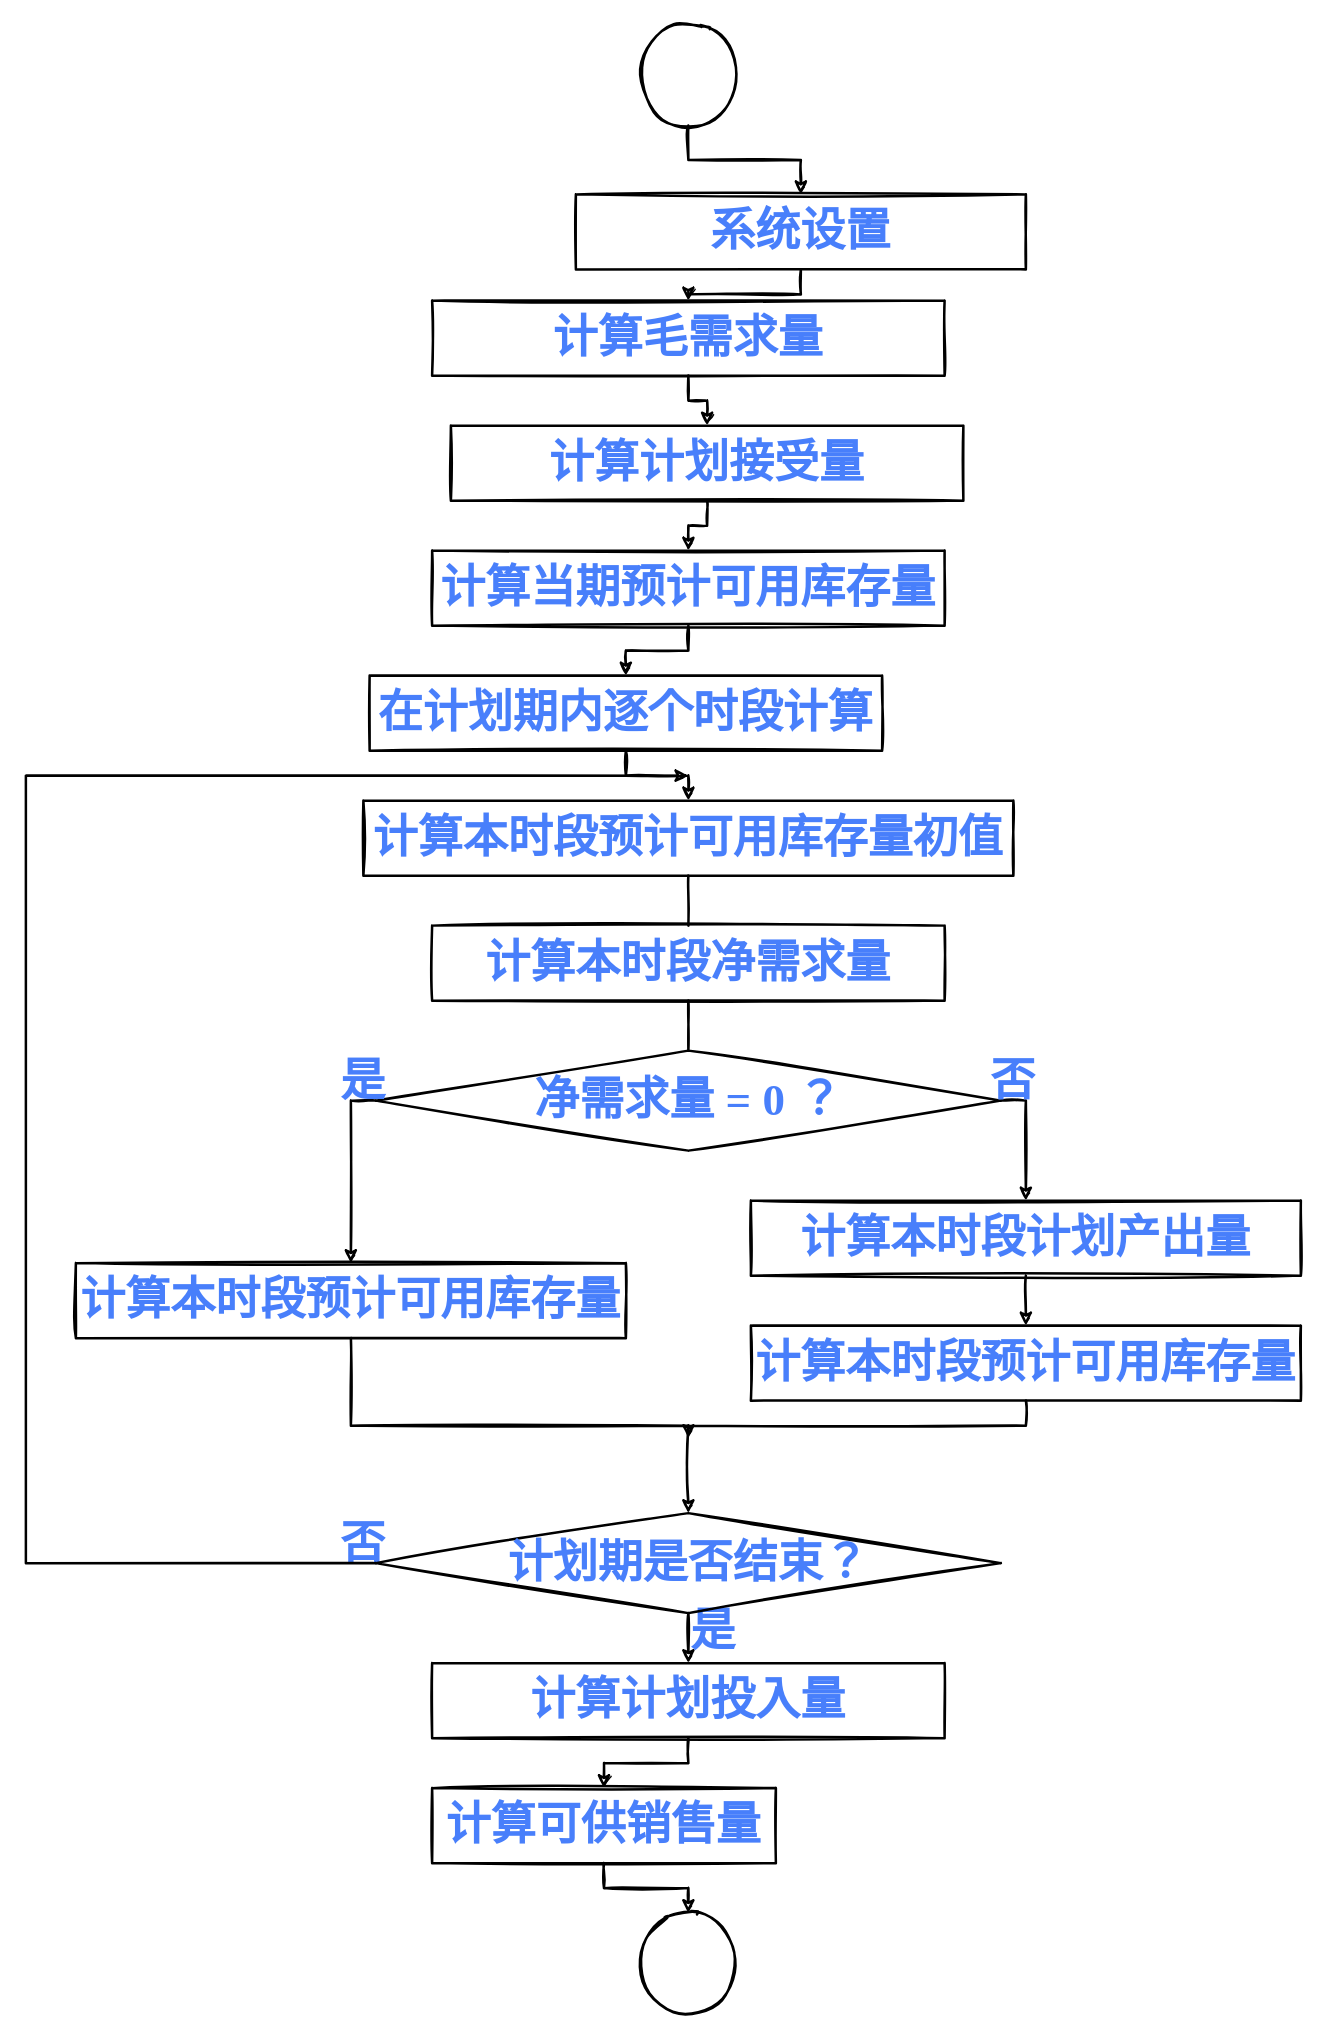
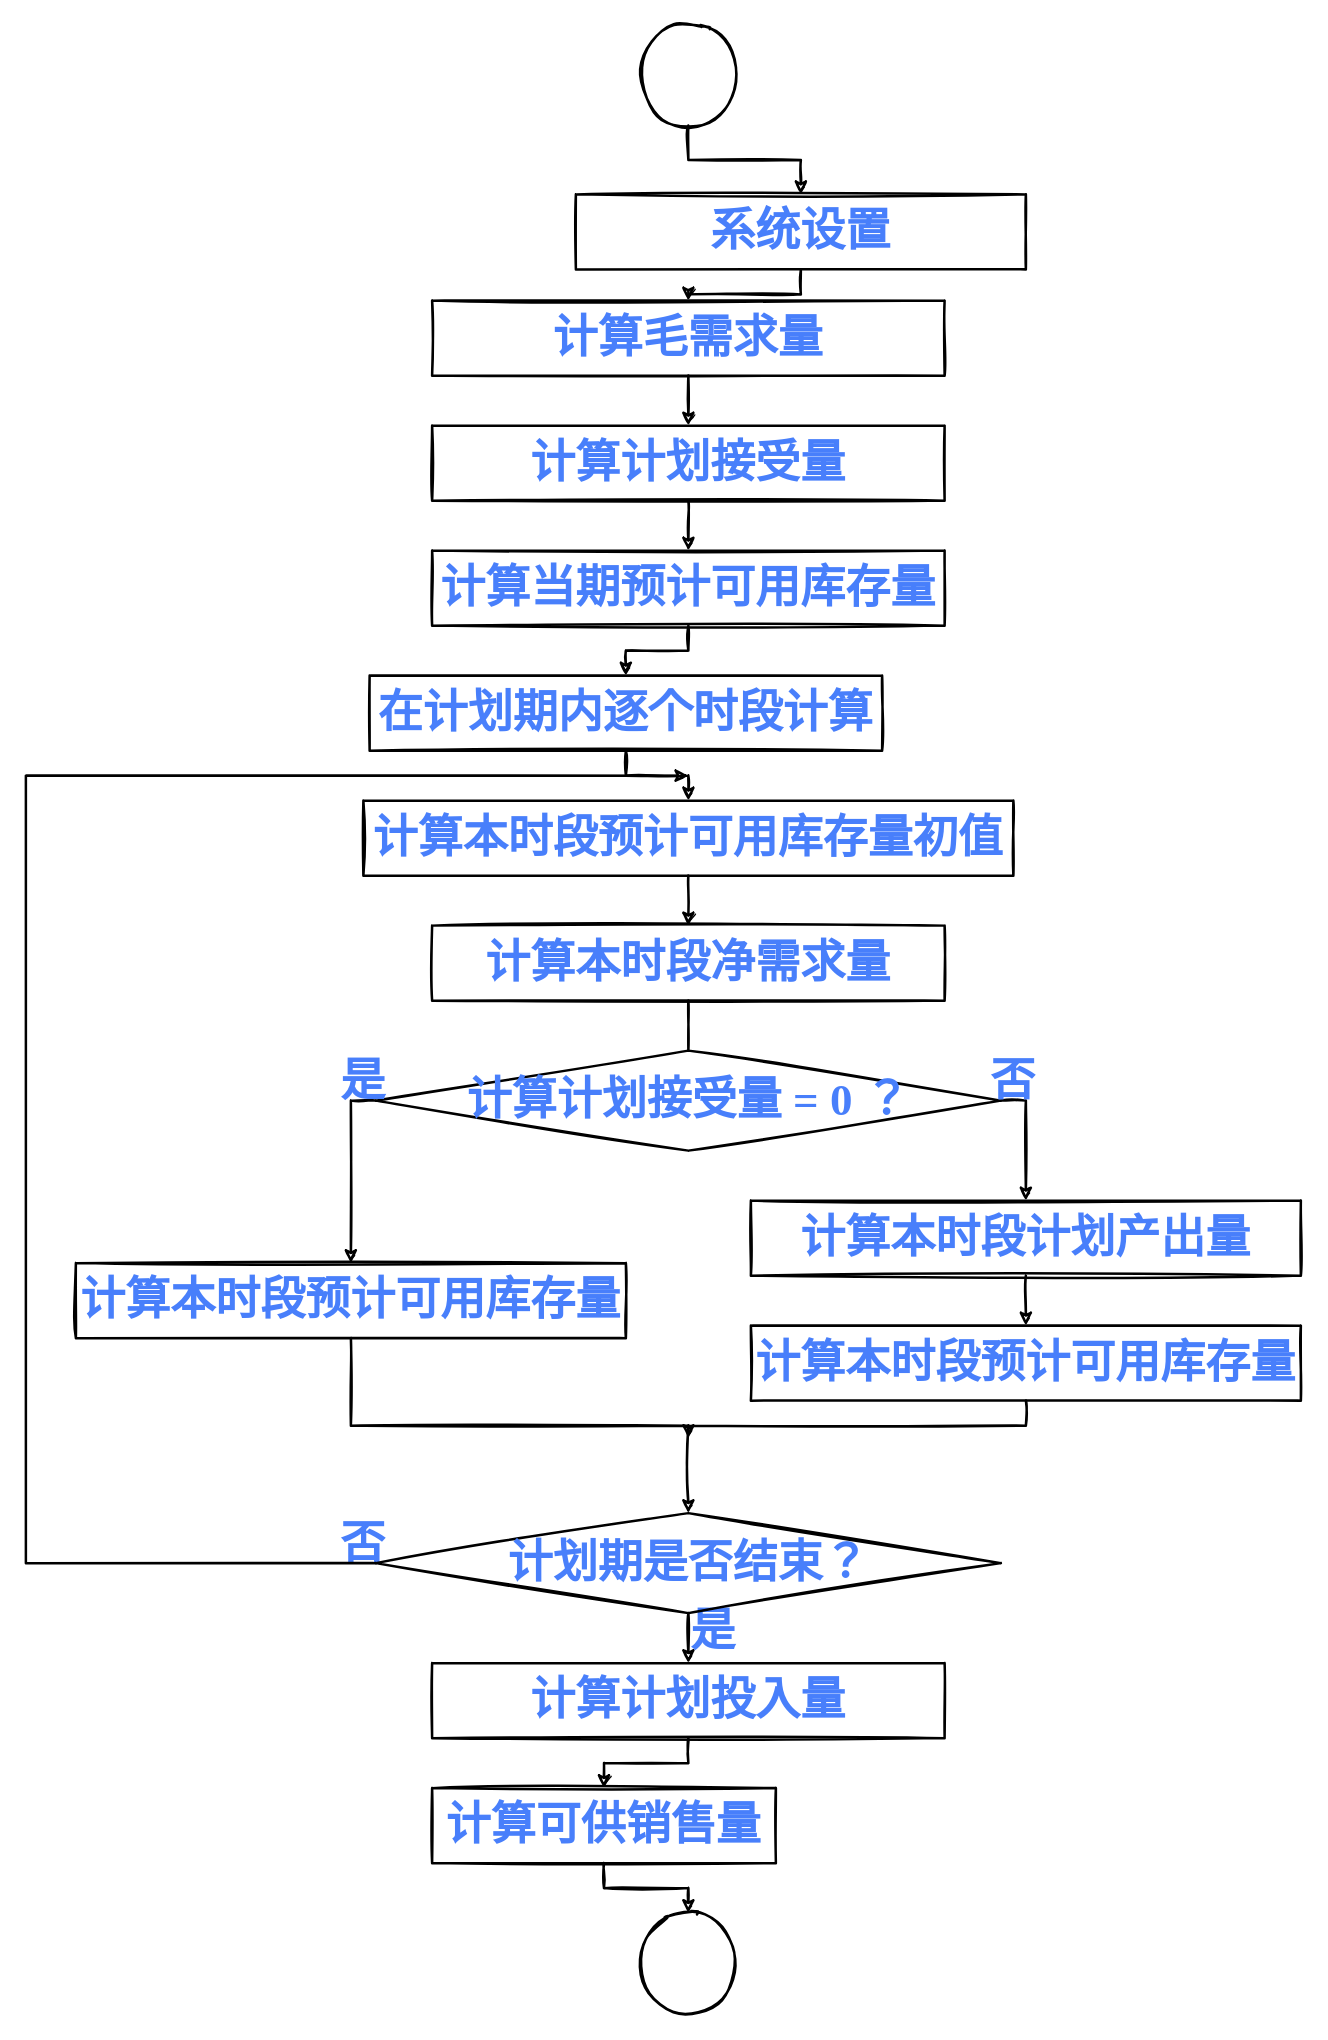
(707, 463) -> (688, 463)
(688, 916) -> (688, 913)
(688, 1101) -> (688, 1101)
